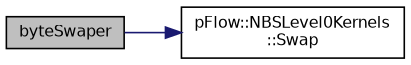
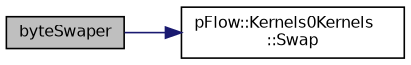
(293, 33) -> (293, 33)
